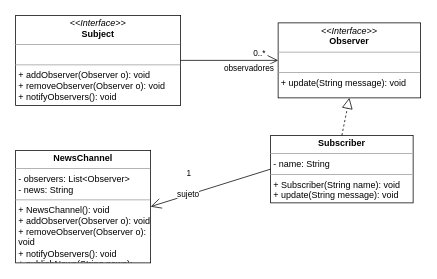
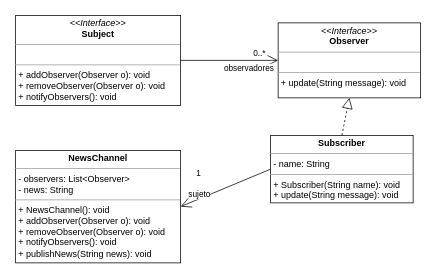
(83, 207) -> (98, 207)
